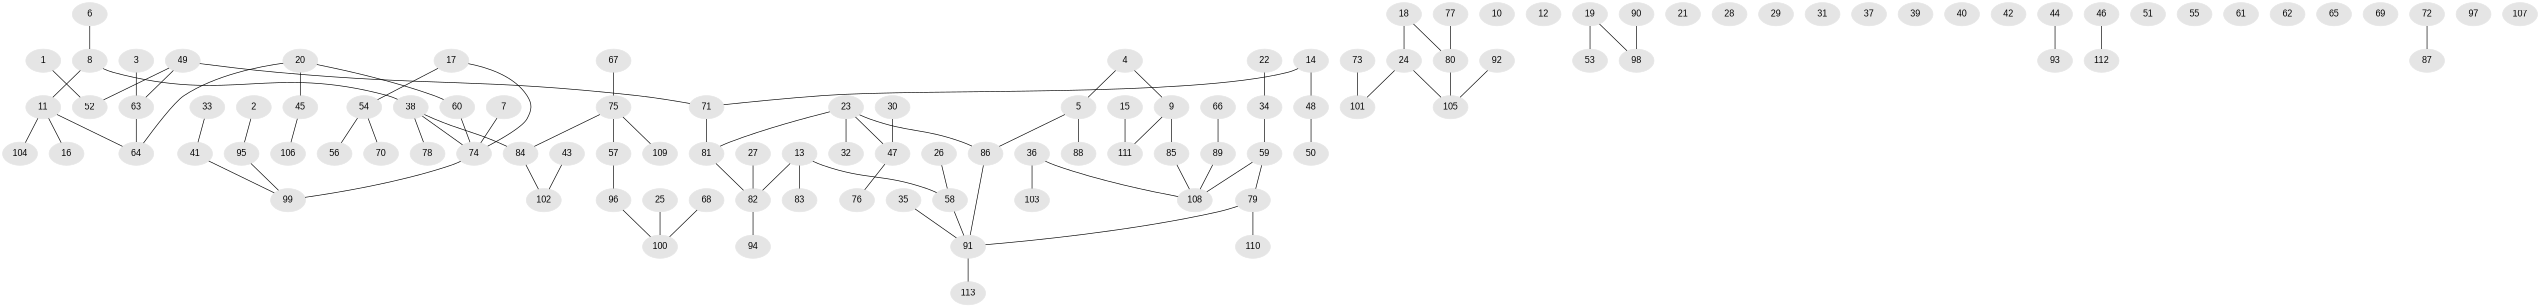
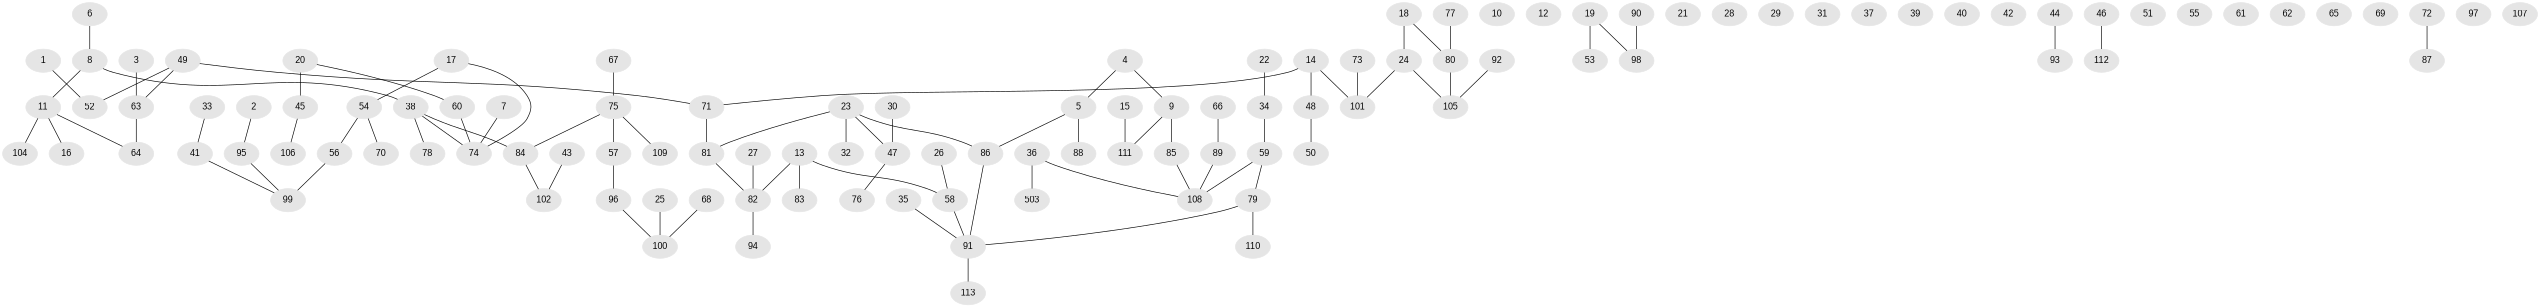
none -> (1334, 84)
(195, 89) -> none
(384, 183) -> (311, 177)
(1032, 200) -> (1032, 200)
